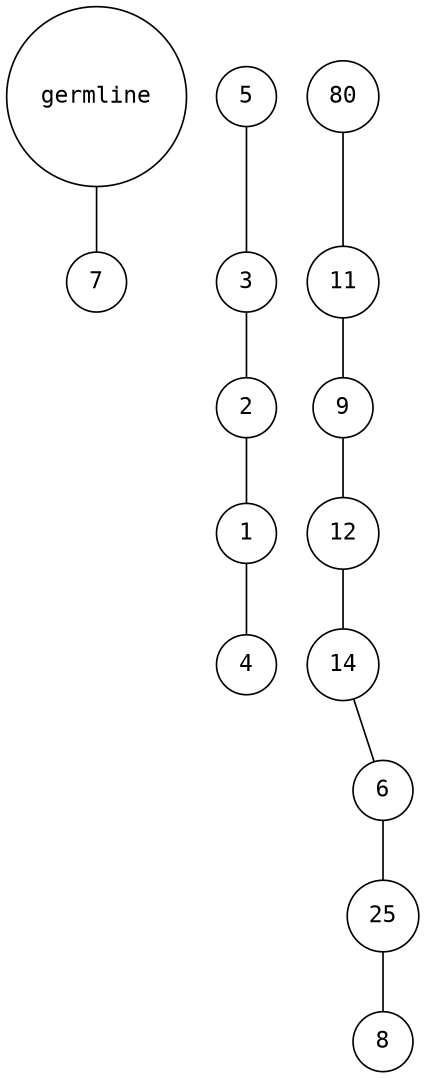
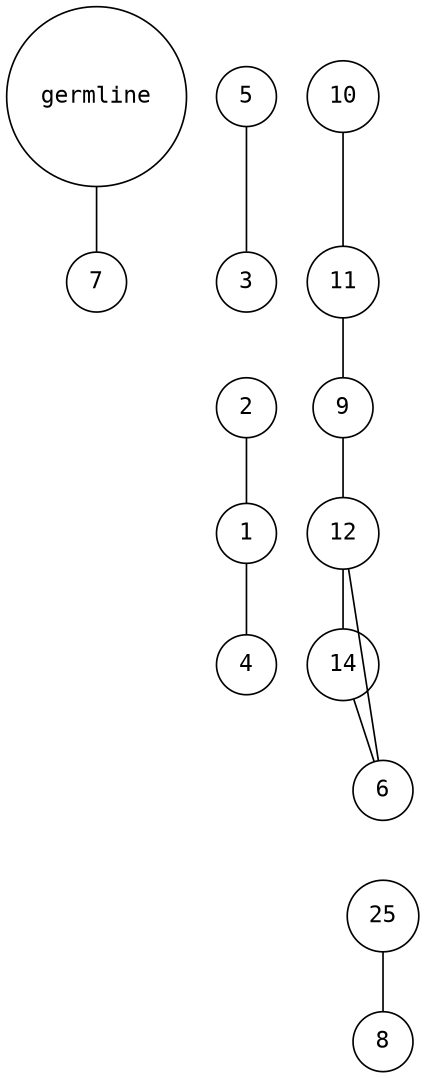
(343, 97) -> (343, 97)
(246, 345) -> none
(383, 850) -> (363, 665)
